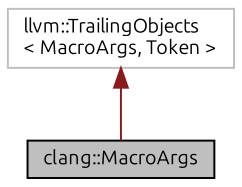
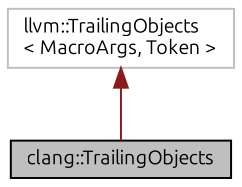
(121, 159) -> (121, 159)
